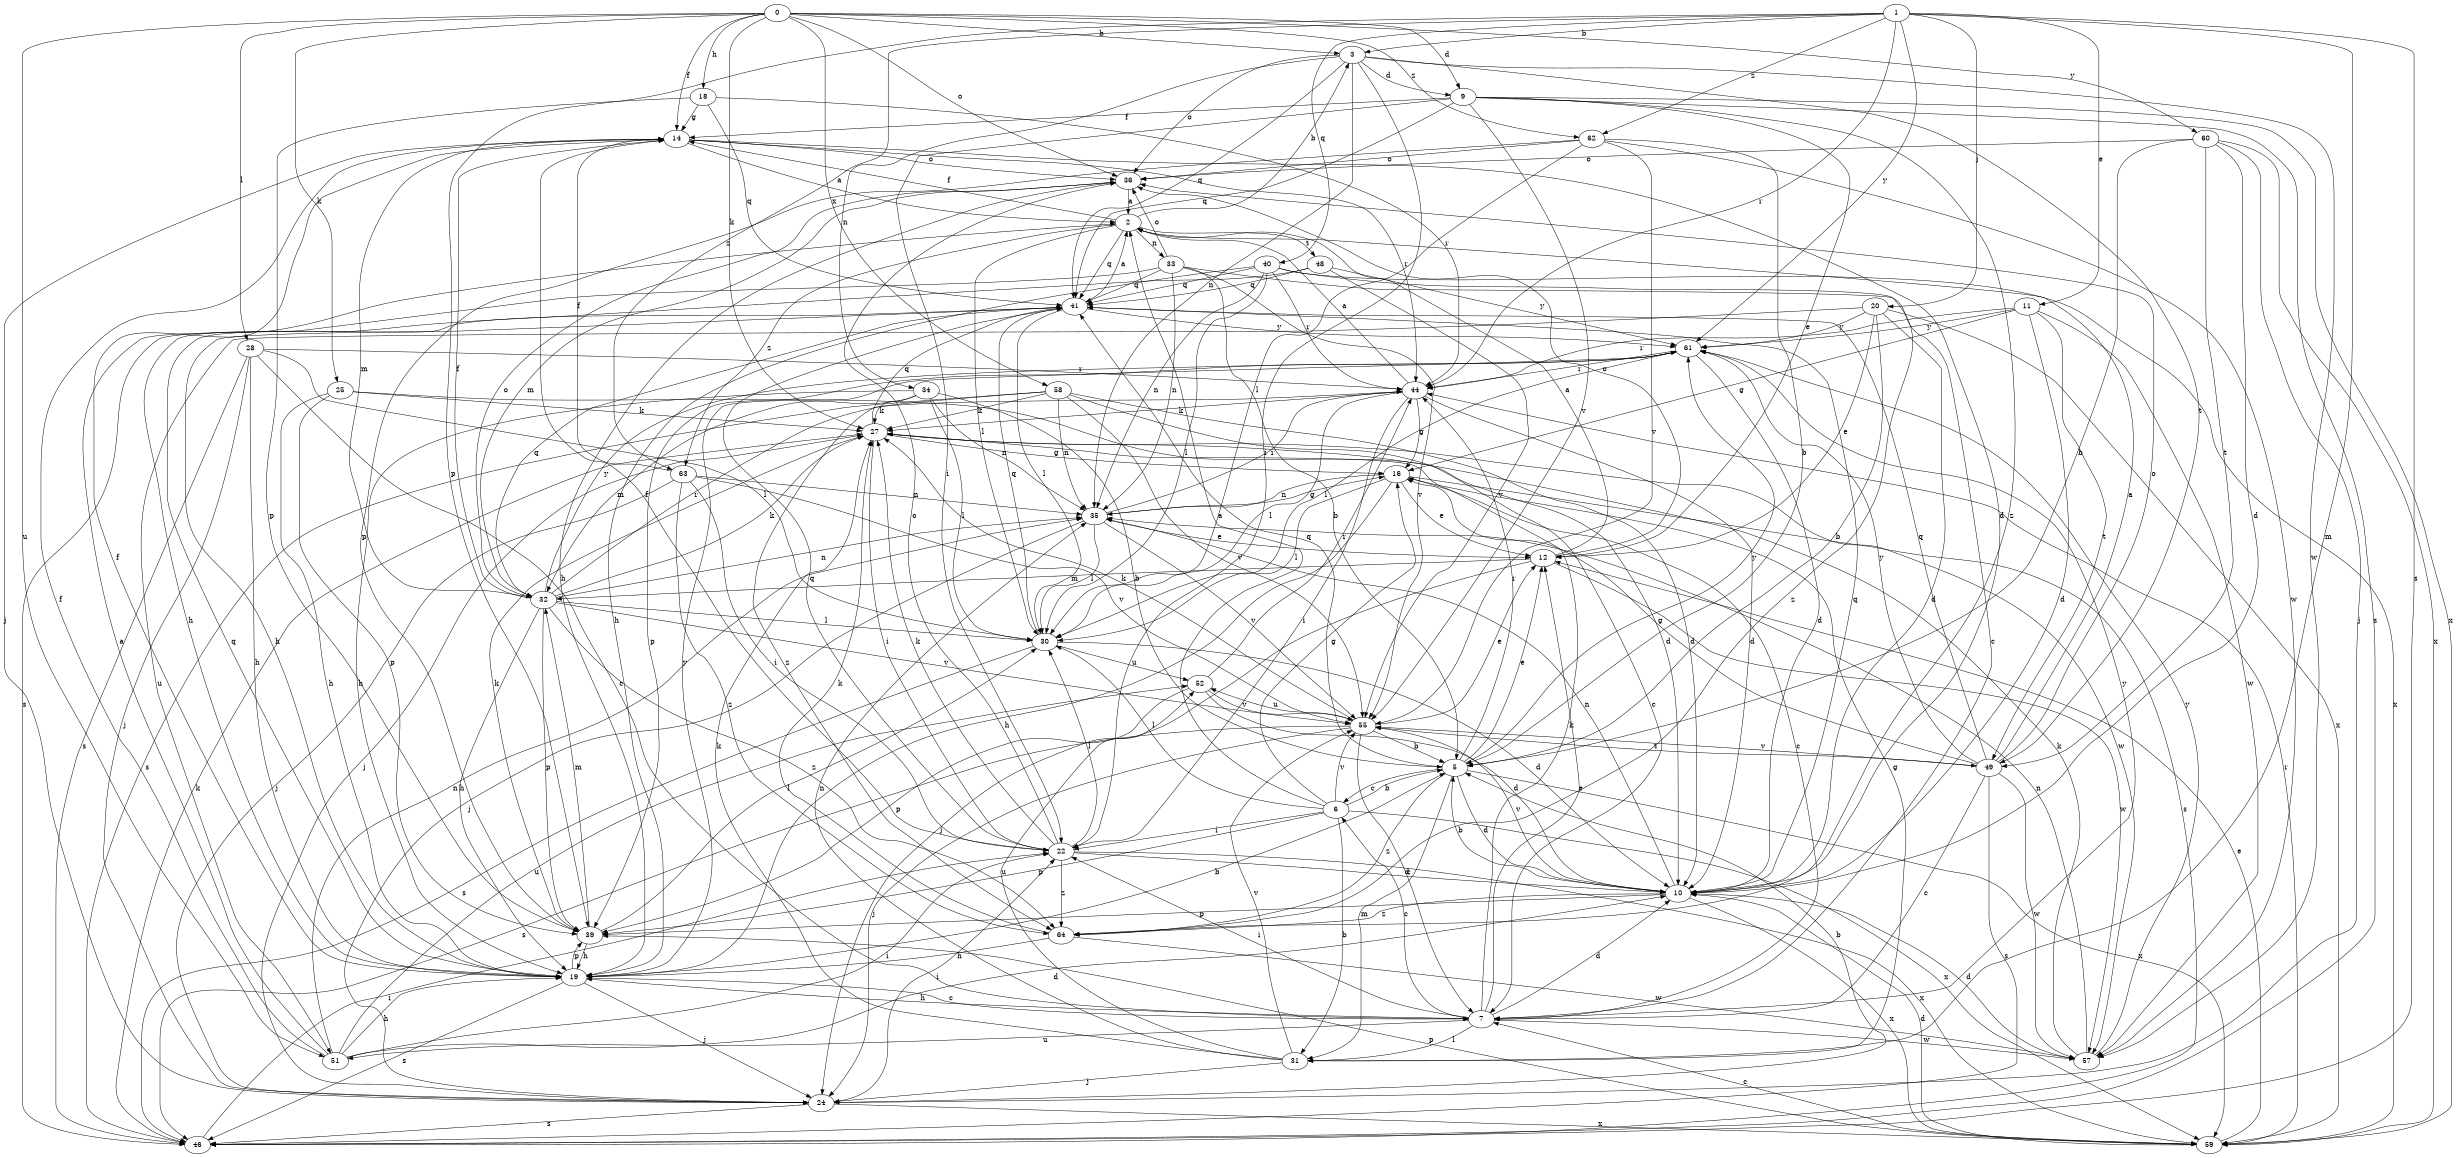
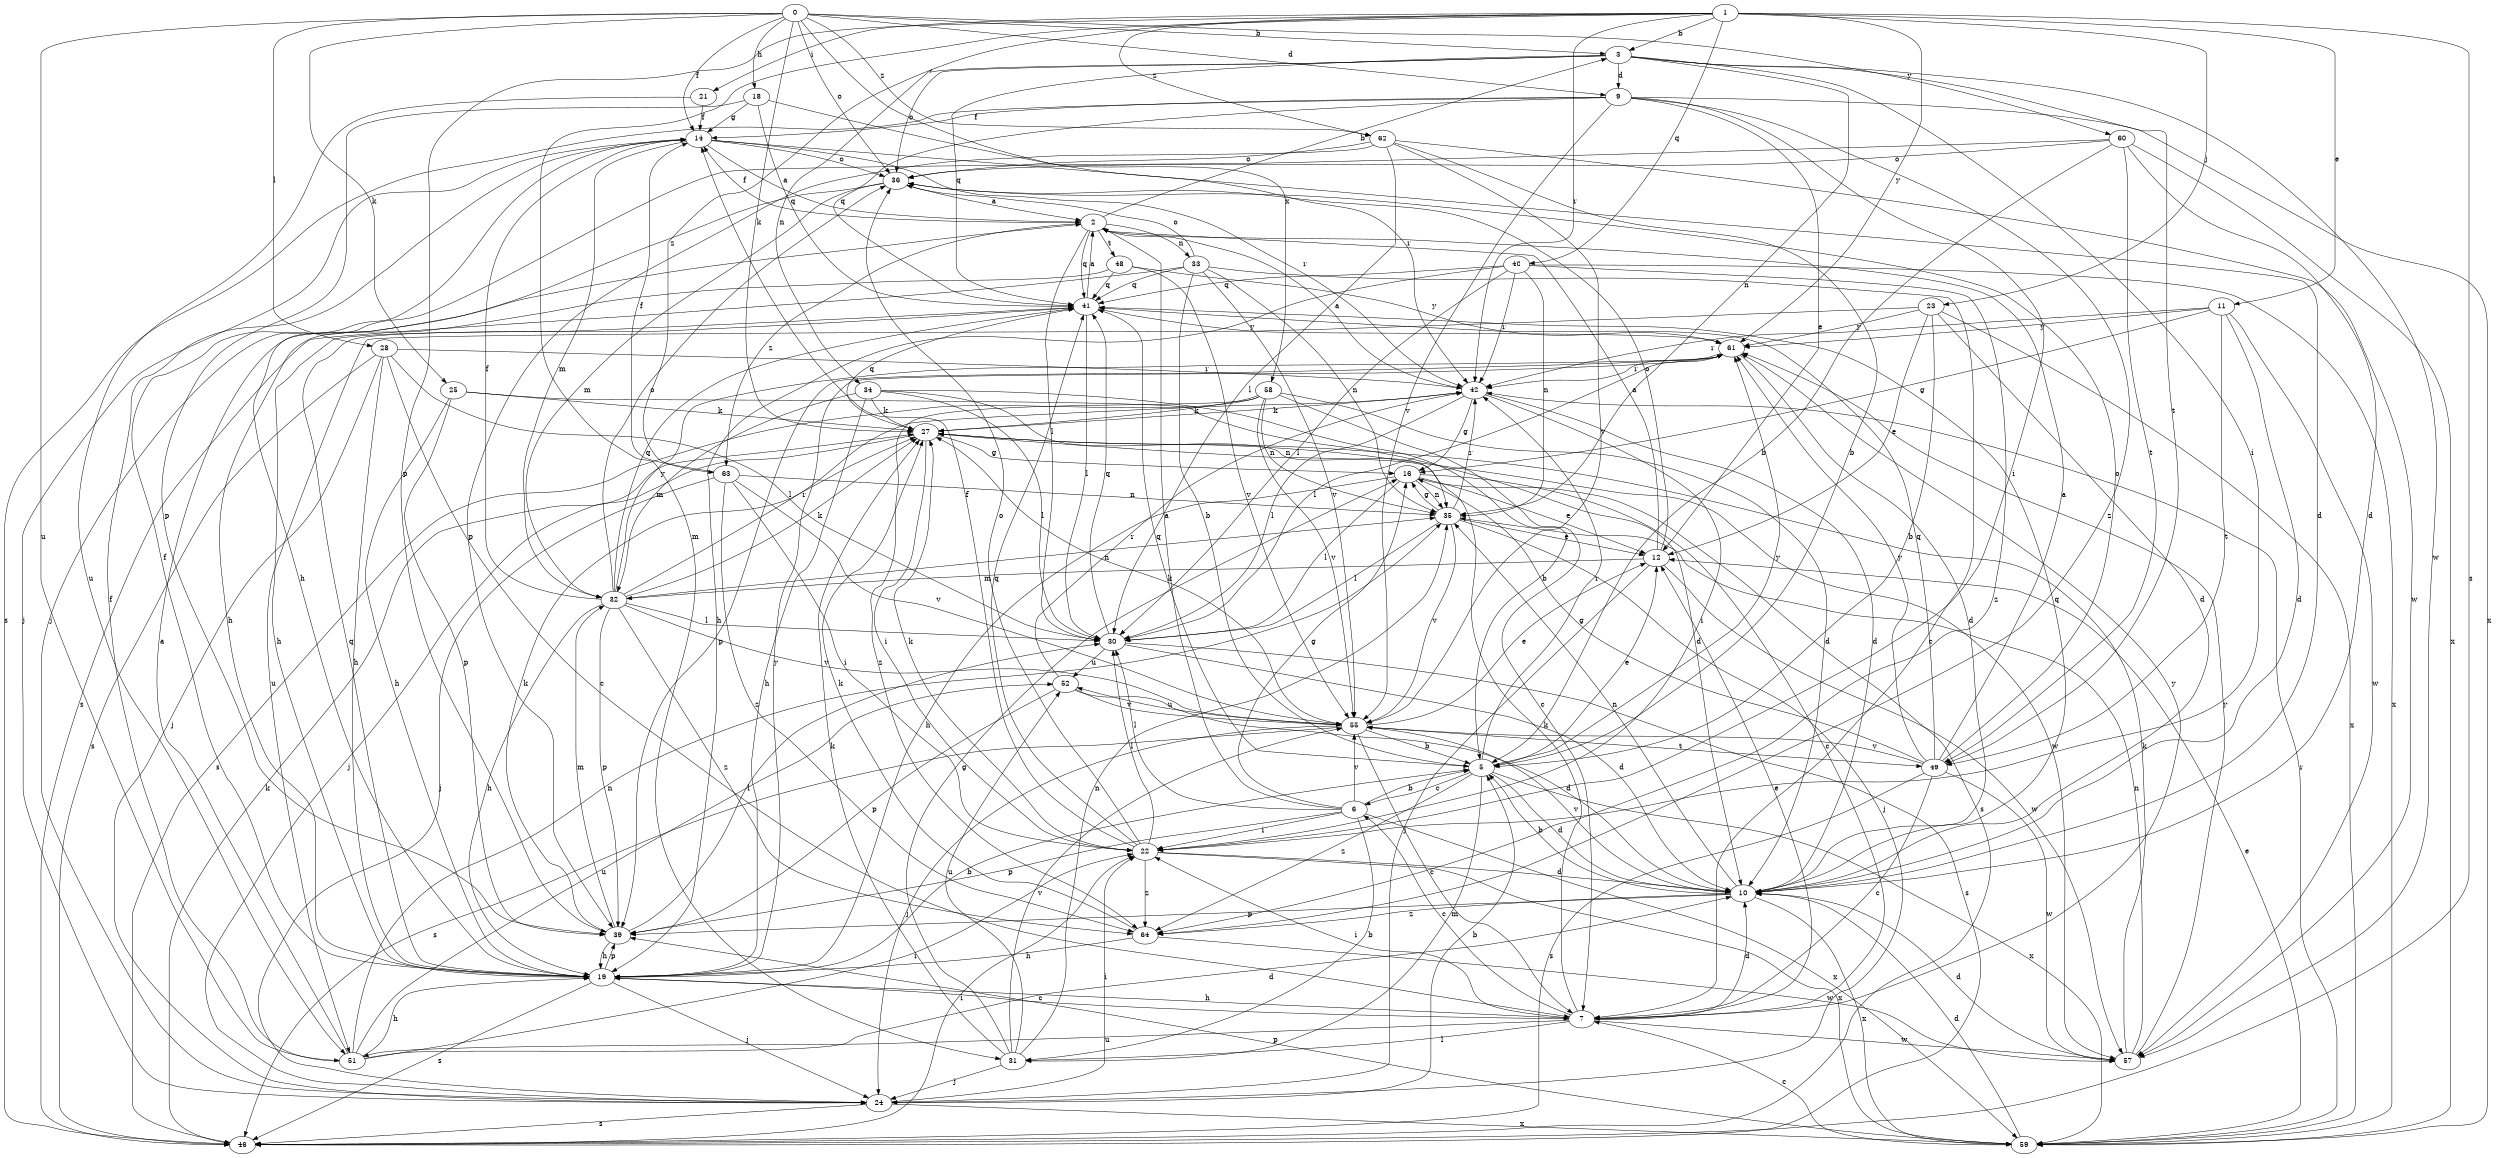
none -> (704, 97)
(1875, 307) -> (1931, 307)
(1415, 390) -> (1474, 390)
